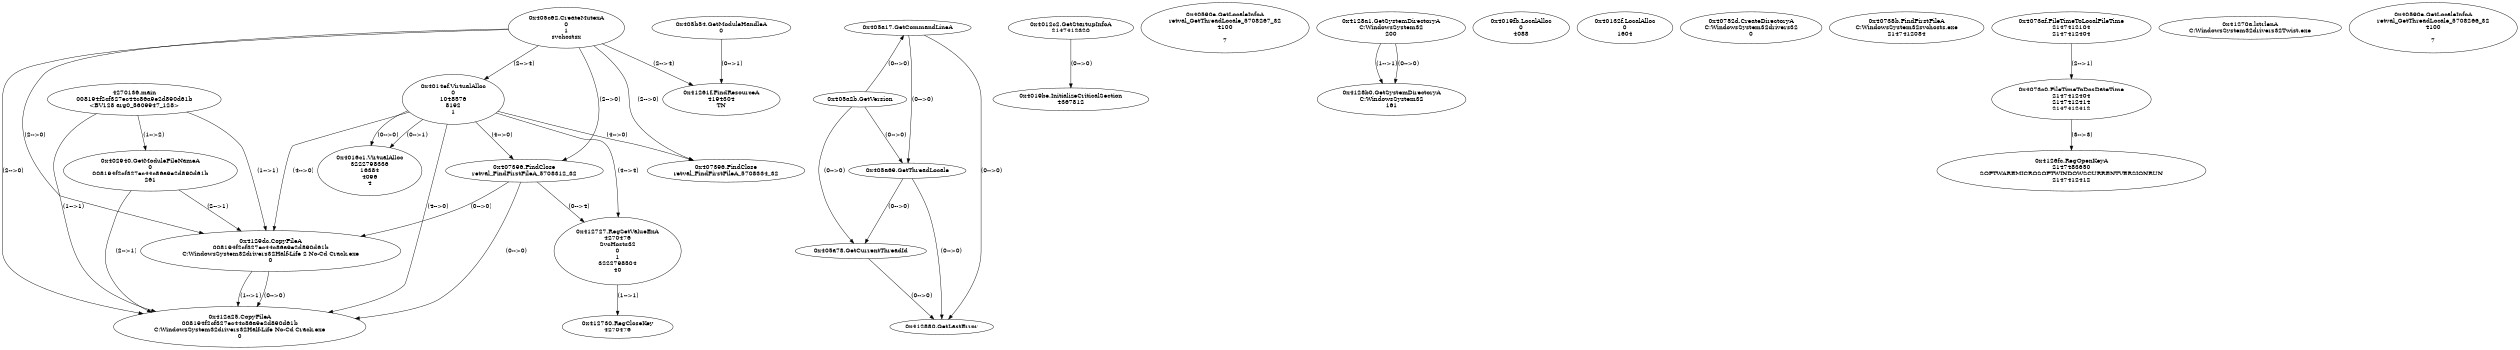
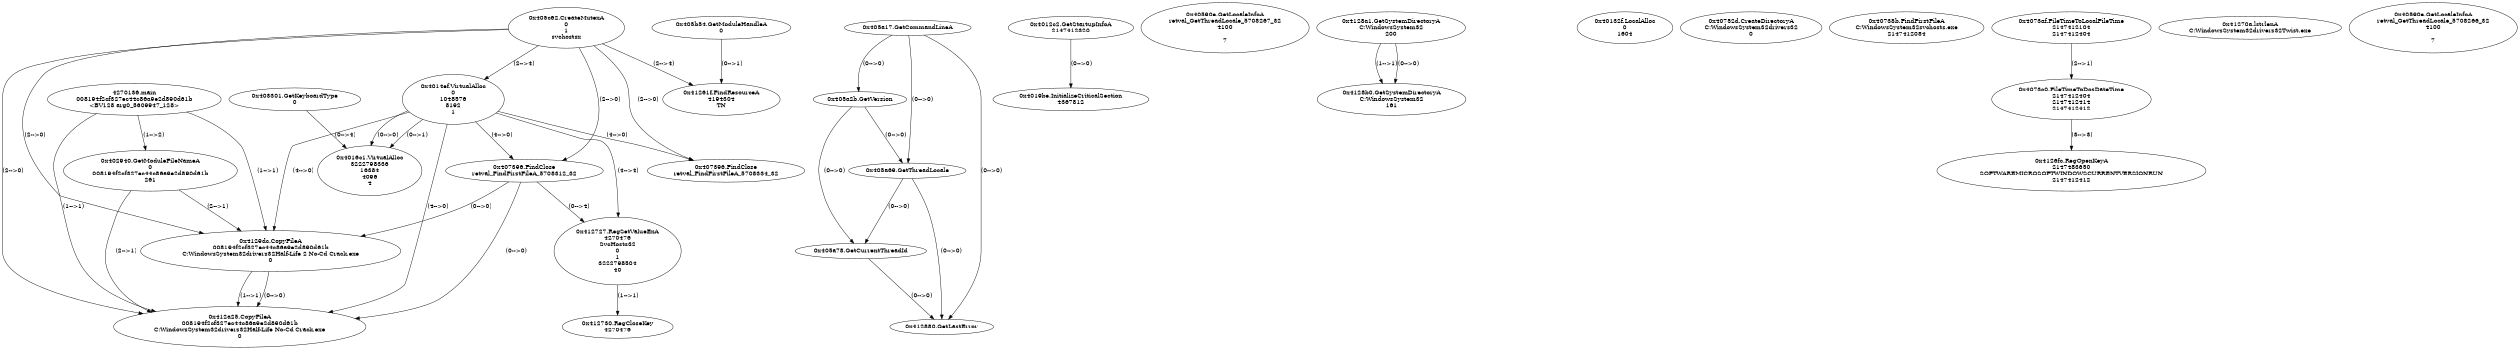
(1521, 28) -> none
(885, 66) -> (866, 56)
none -> (295, 99)
